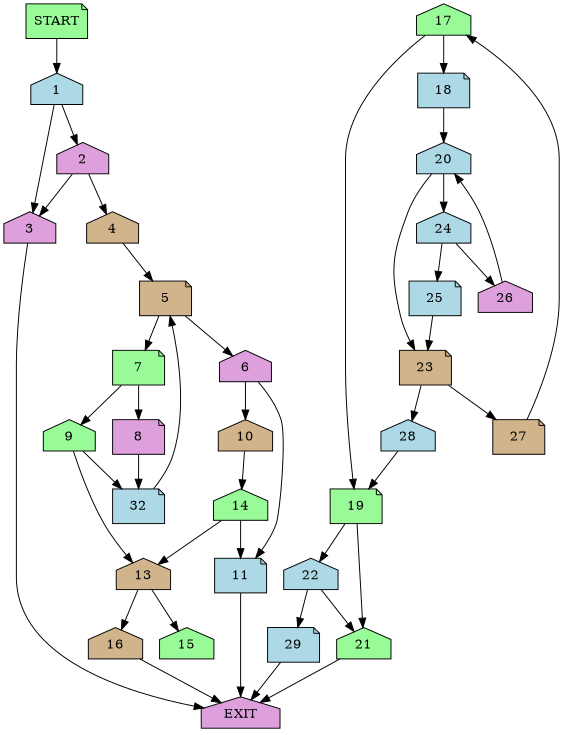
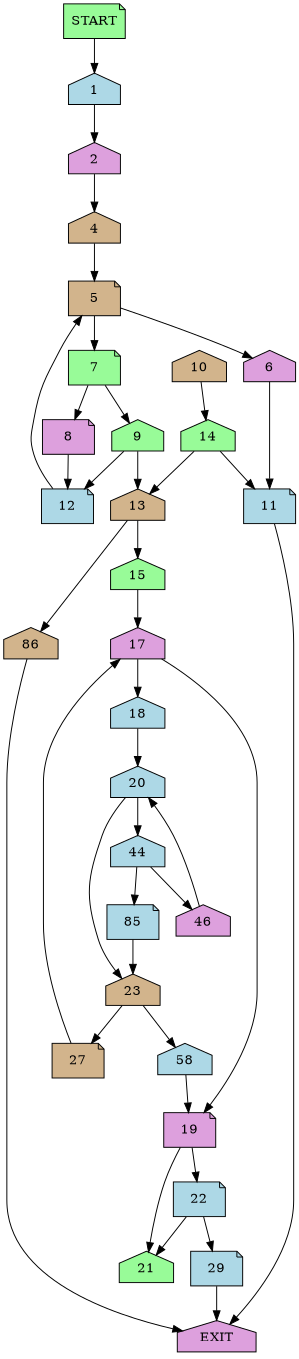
(444, 21) -> (138, 645)
(444, 90) -> (138, 714)
(30, 229) -> none
(444, 229) -> (138, 853)
(435, 298) -> (133, 922)
(505, 298) -> (203, 922)
(425, 368) -> (133, 991)
(245, 396) -> none
(408, 437) -> (185, 1061)
(139, 506) -> (67, 506)
(356, 506) -> (190, 1130)
(311, 576) -> (199, 1199)
none -> (138, 604)
(115, 645) -> (31, 645)
(304, 678) -> none
